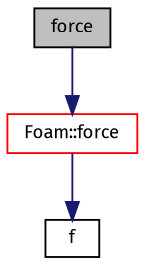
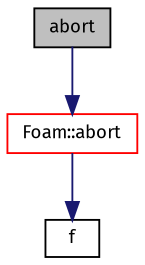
(72, 28) -> (72, 28)
(72, 134) -> (72, 134)
